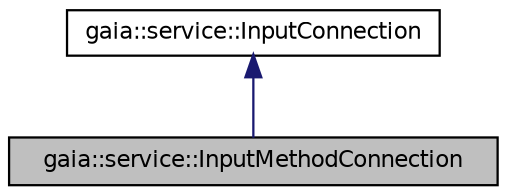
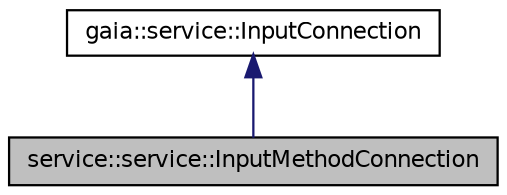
(253, 161) -> (253, 161)
